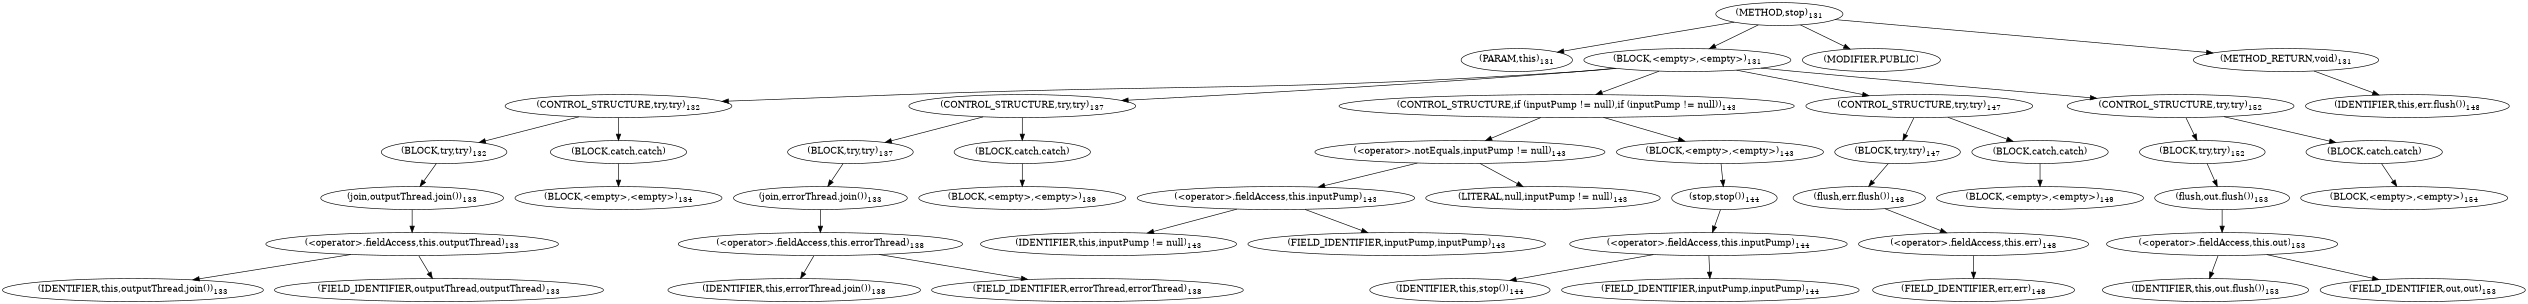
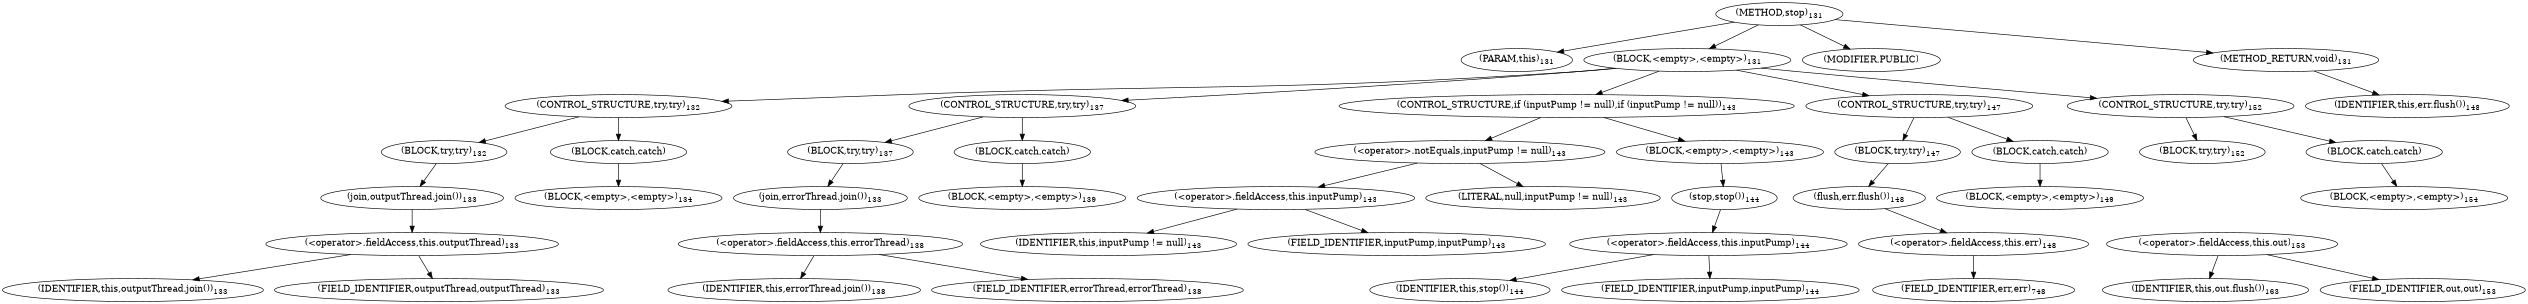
(2222, 198) -> none
(2039, 289) -> (2039, 289)
(2272, 289) -> (2272, 289)
